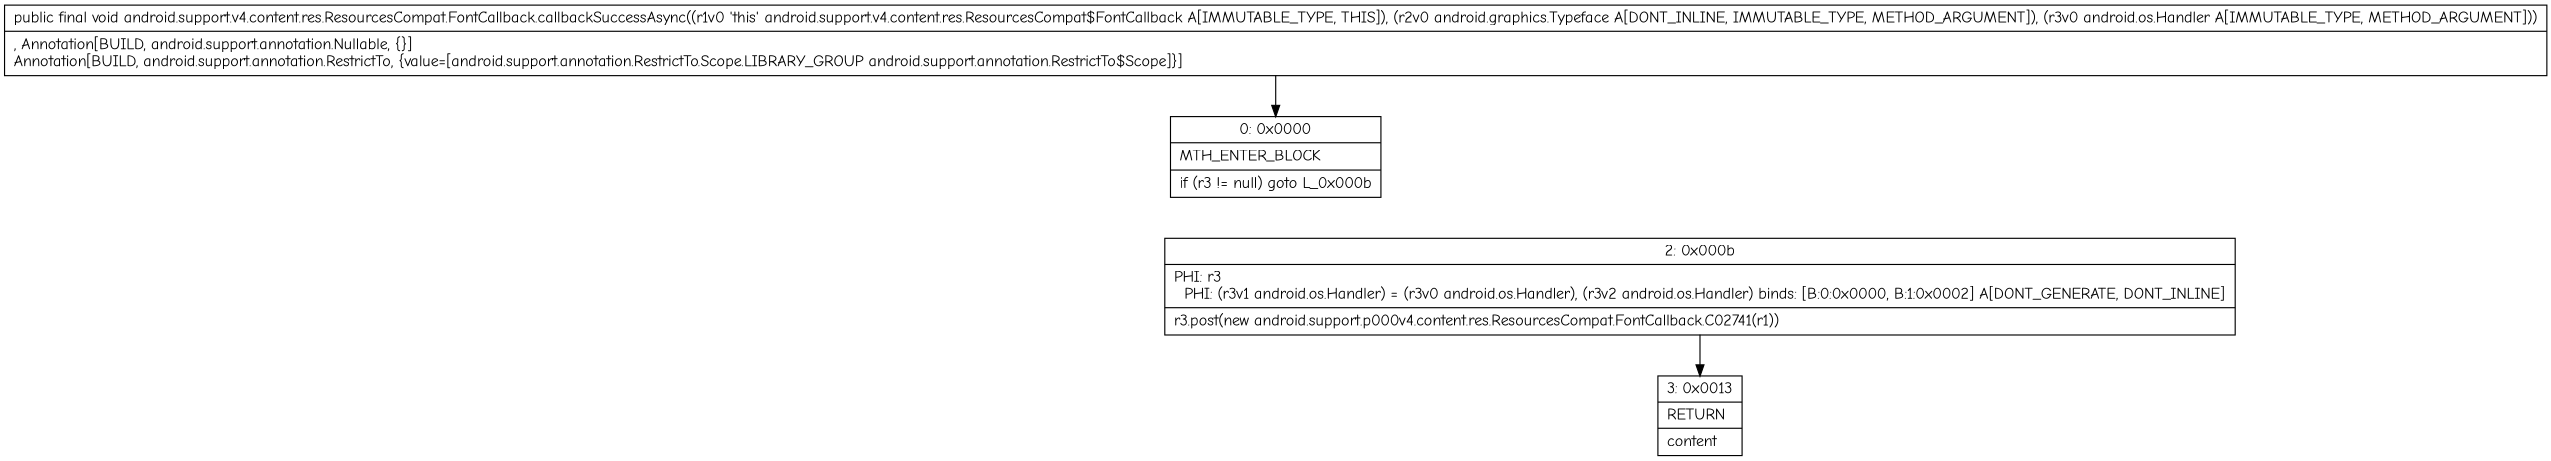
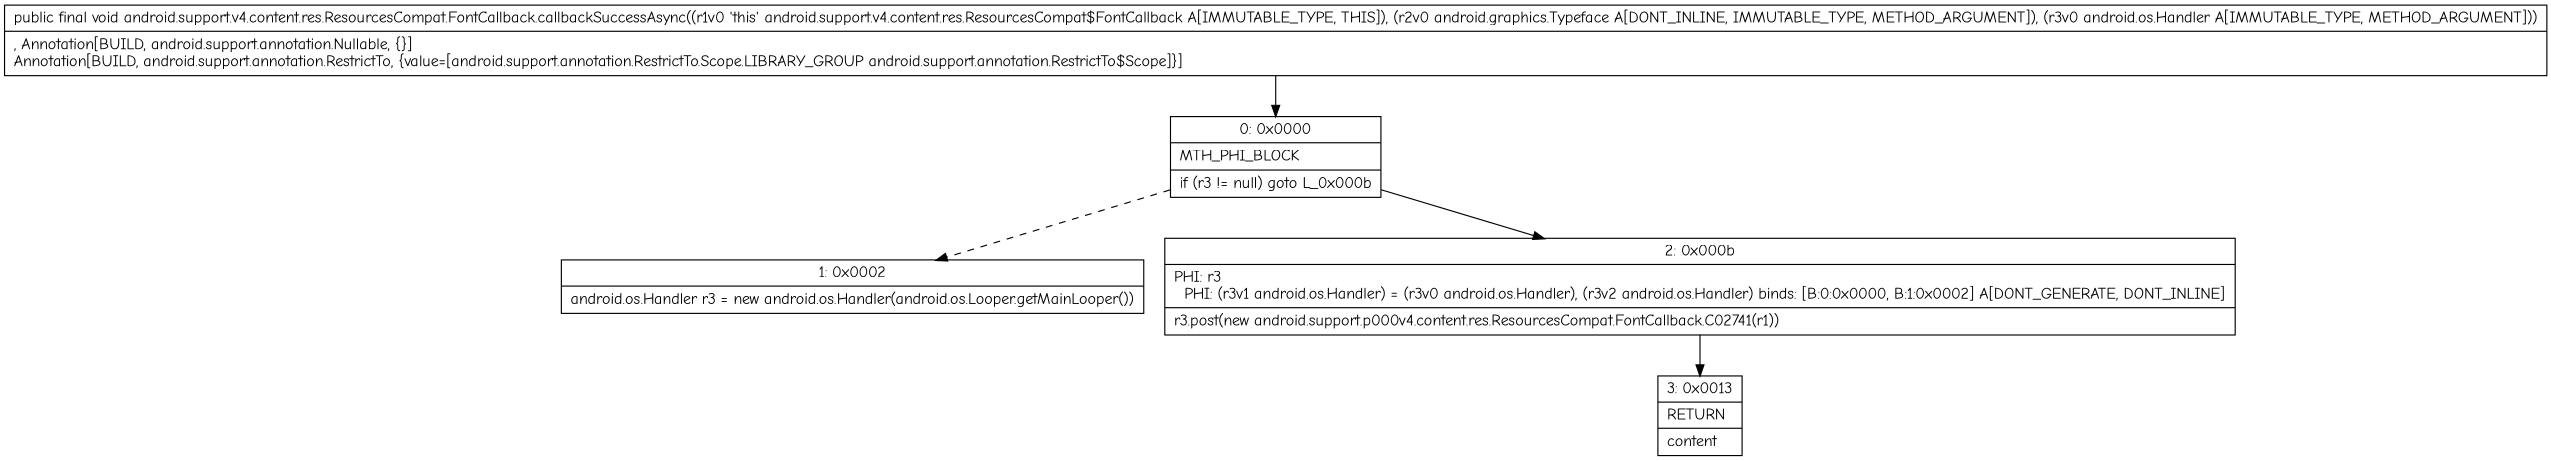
(1250, 156) -> (1240, 156)
none -> (1457, 213)
none -> (853, 287)
